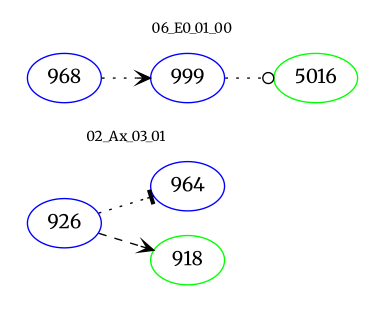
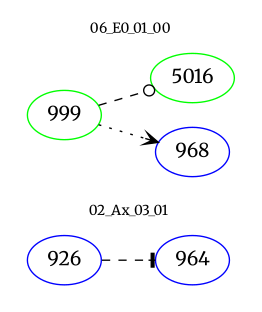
(119, 78) -> (122, 132)
(188, 78) -> (64, 115)
(244, 78) -> (121, 99)
(123, 206) -> (125, 260)
(188, 260) -> none
